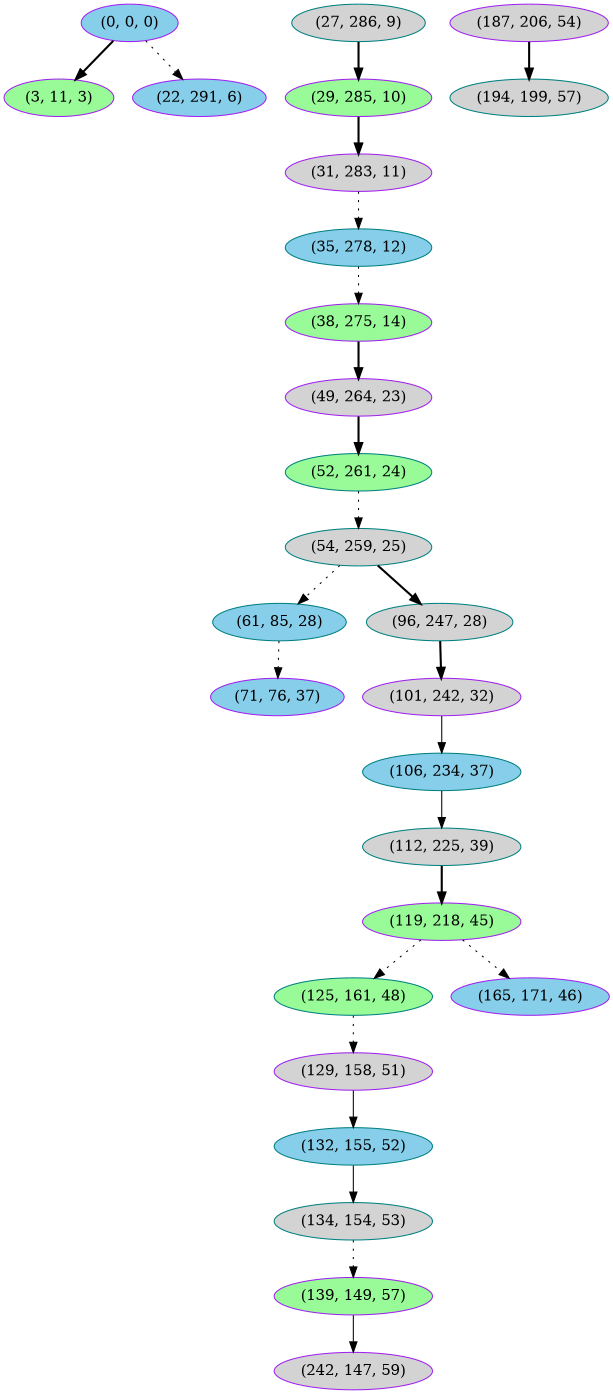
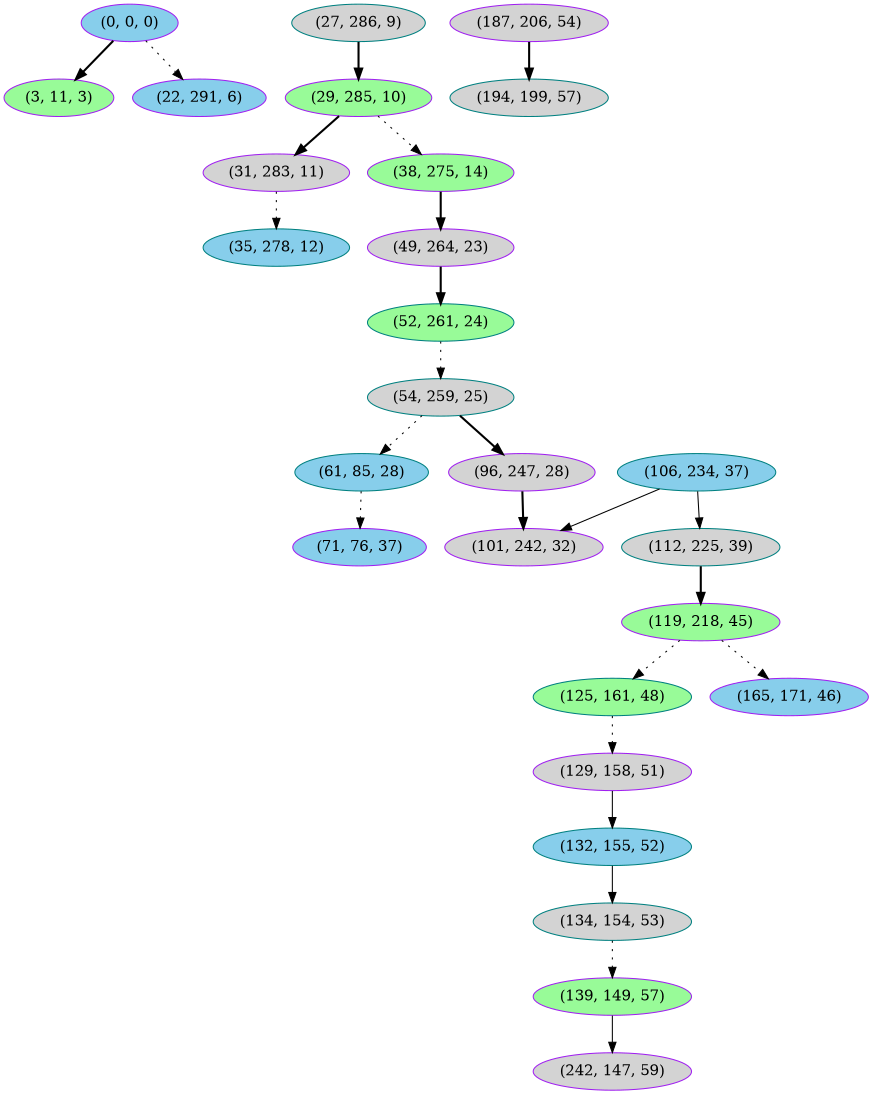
(359, 280) -> (396, 132)
(440, 622) -> (522, 472)
(442, 729) -> (615, 508)
